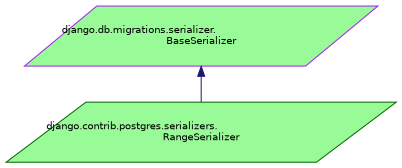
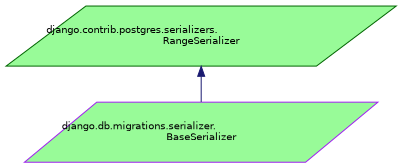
(201, 89) -> (201, 89)
